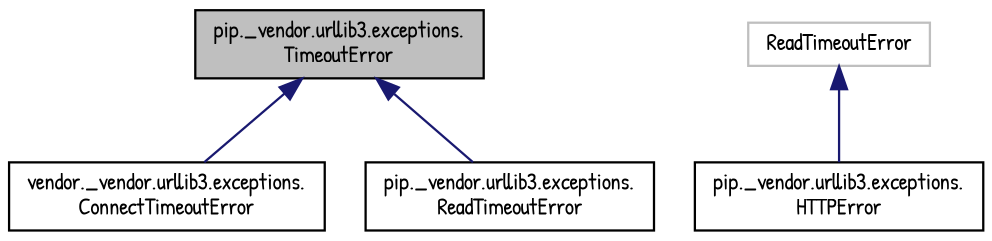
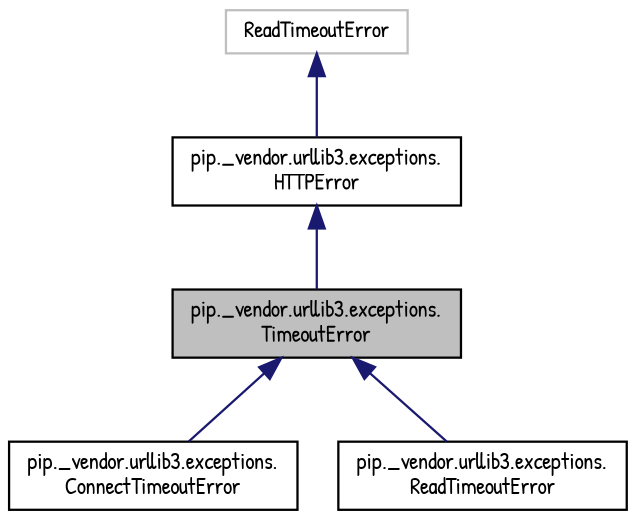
(167, 196) -> (153, 476)
none -> (317, 259)
